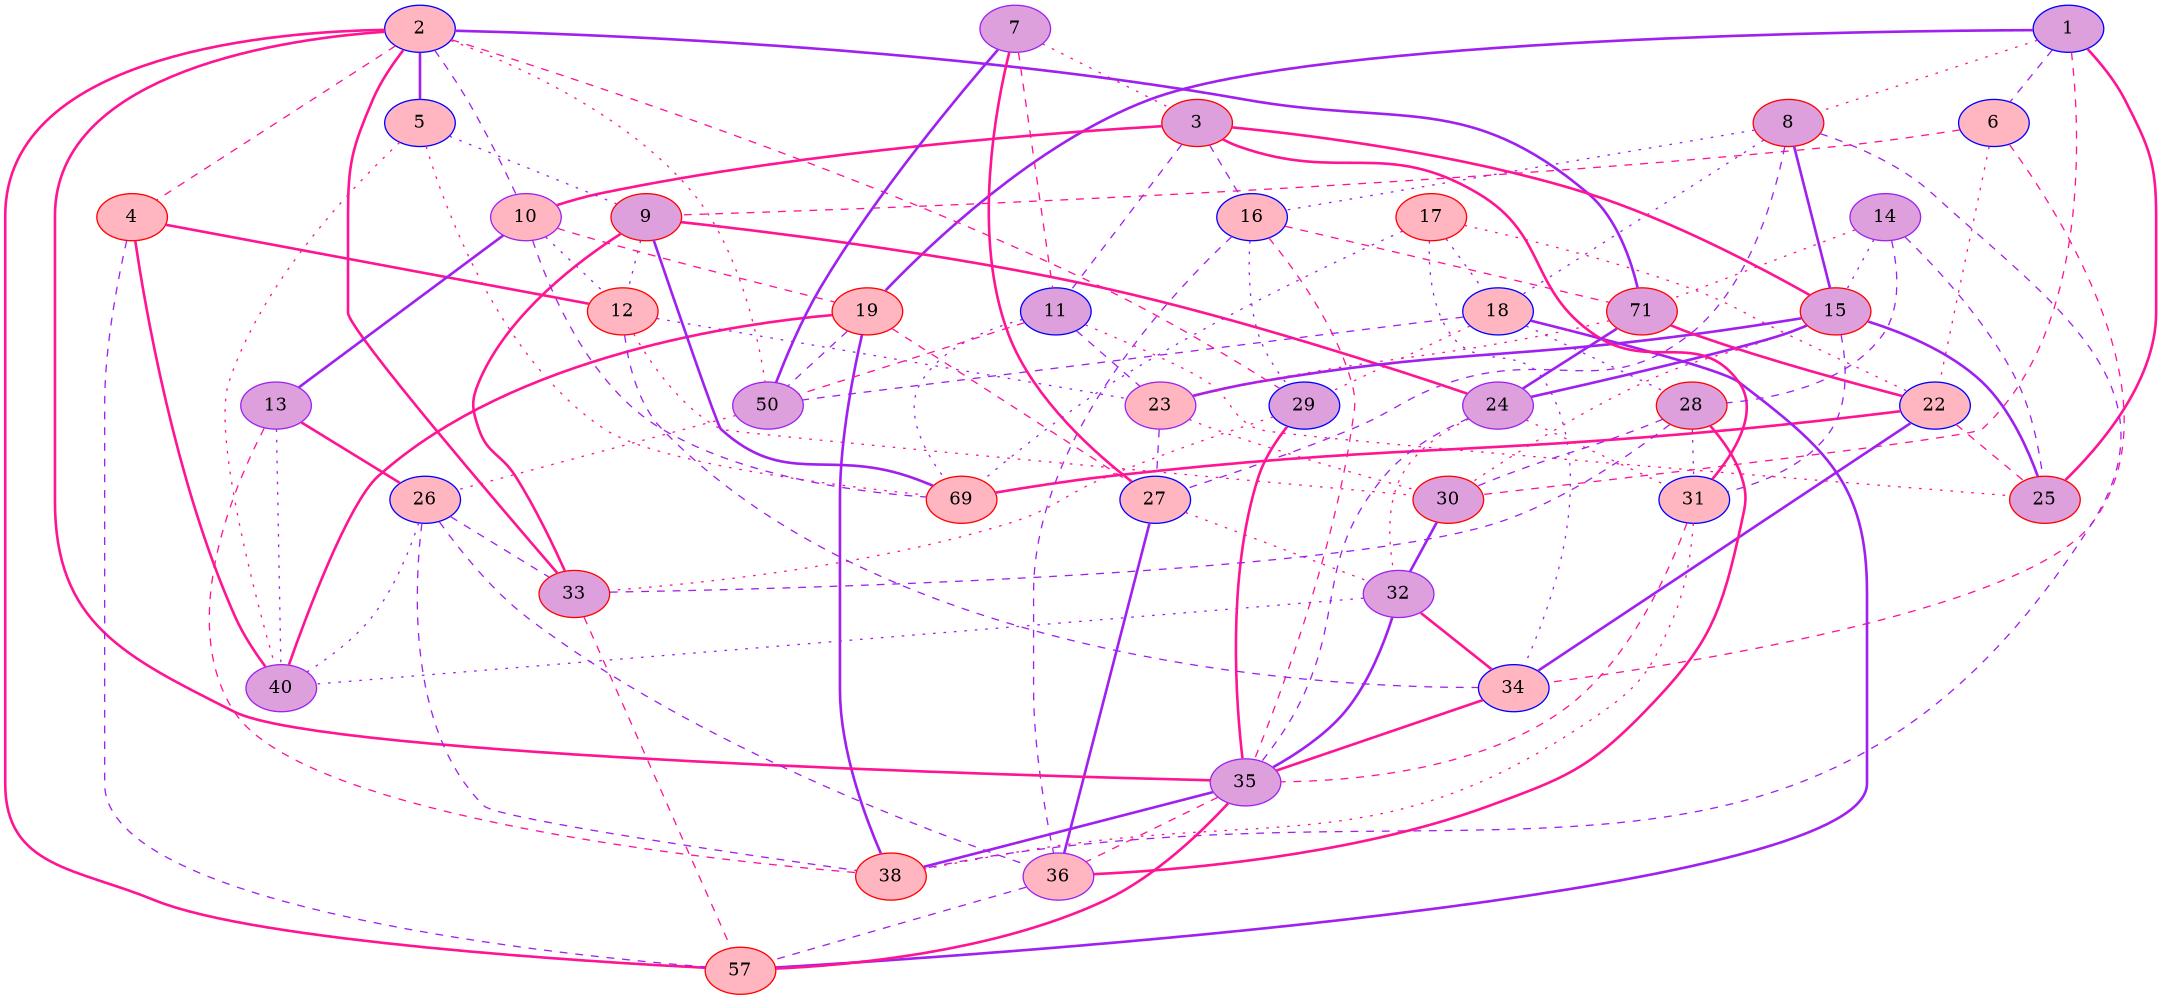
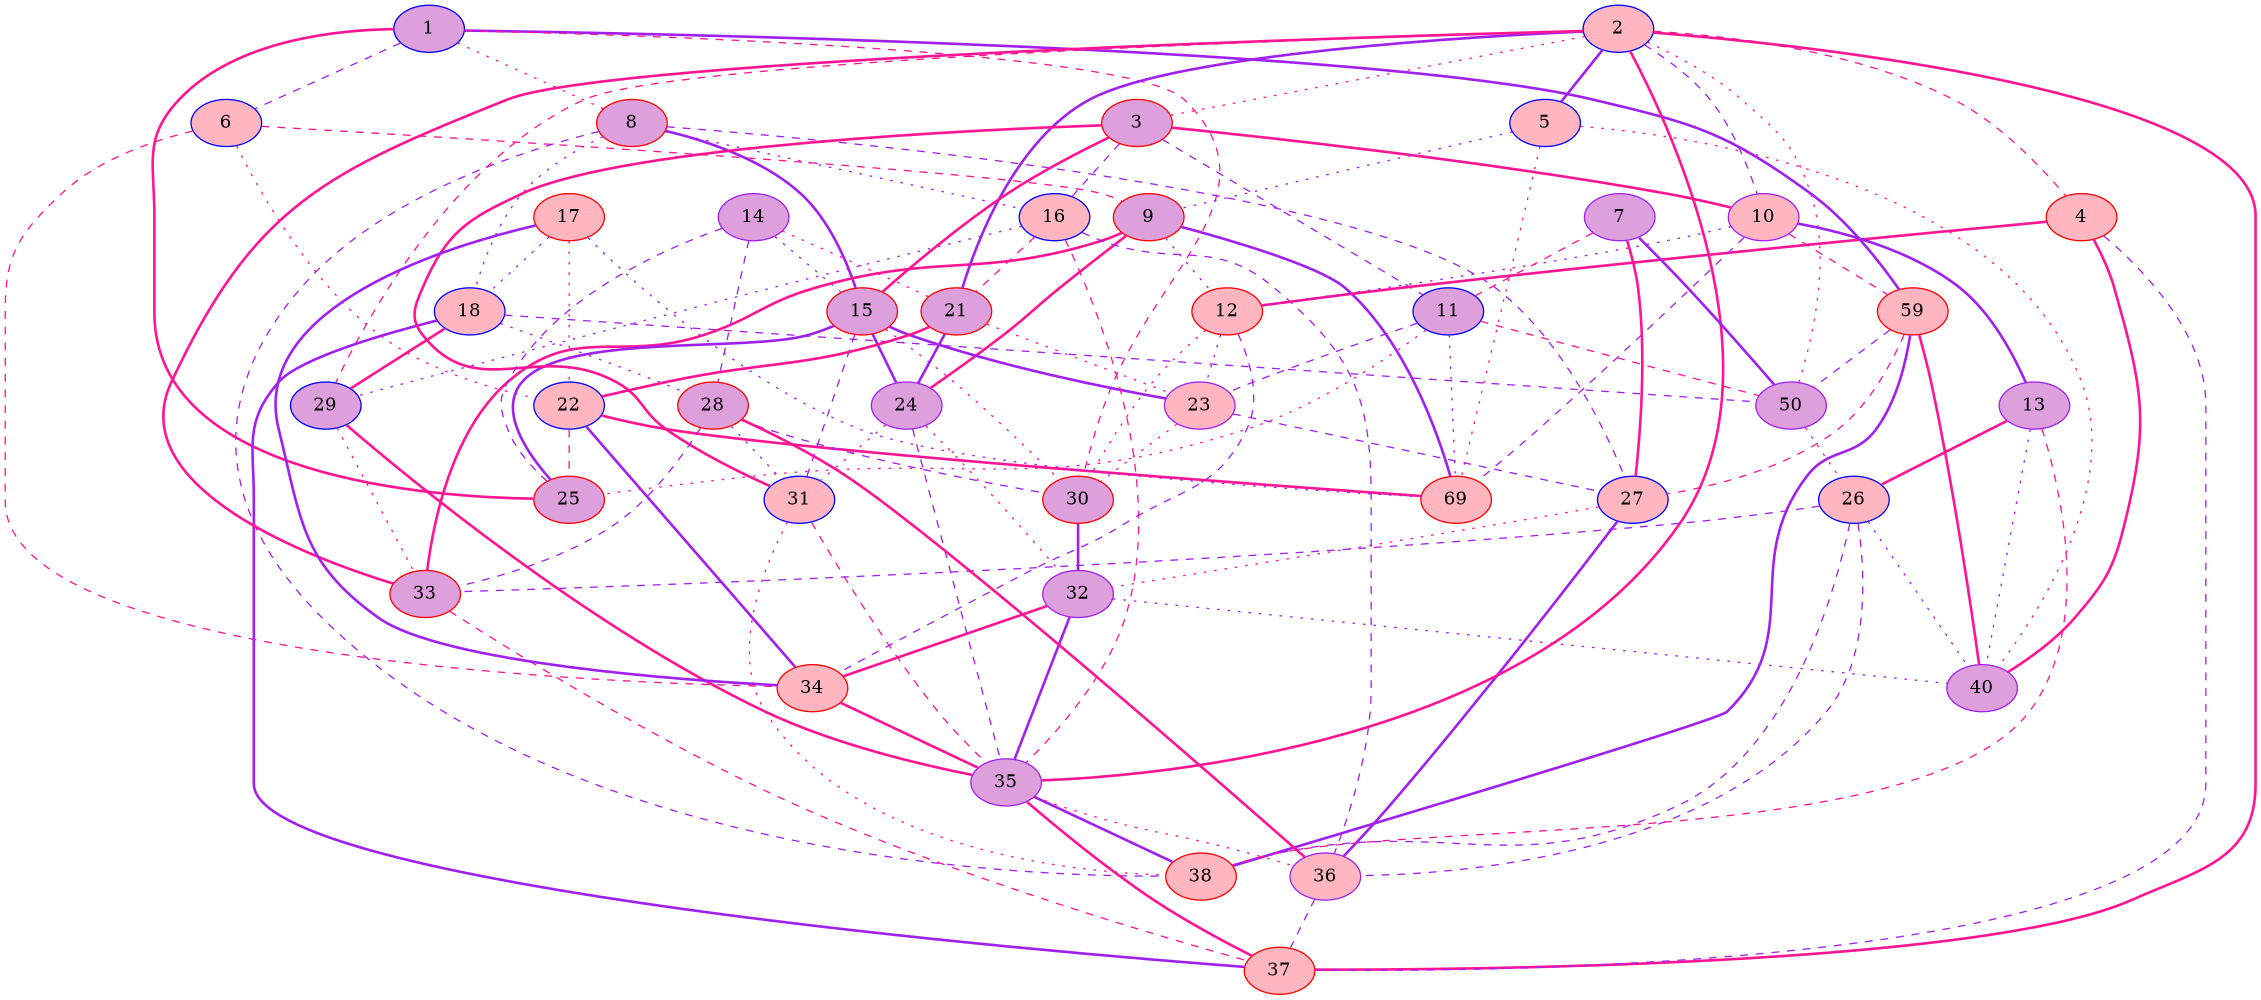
(1090, 68) -> (1368, 78)
(867, 311) -> (1913, 311)
(1642, 311) -> (956, 311)
(1425, 347) -> (398, 359)
(1558, 411) -> (307, 534)
(1514, 688) -> (812, 688)
(1159, 826) -> (1163, 833)
(741, 971) -> (1280, 971)
